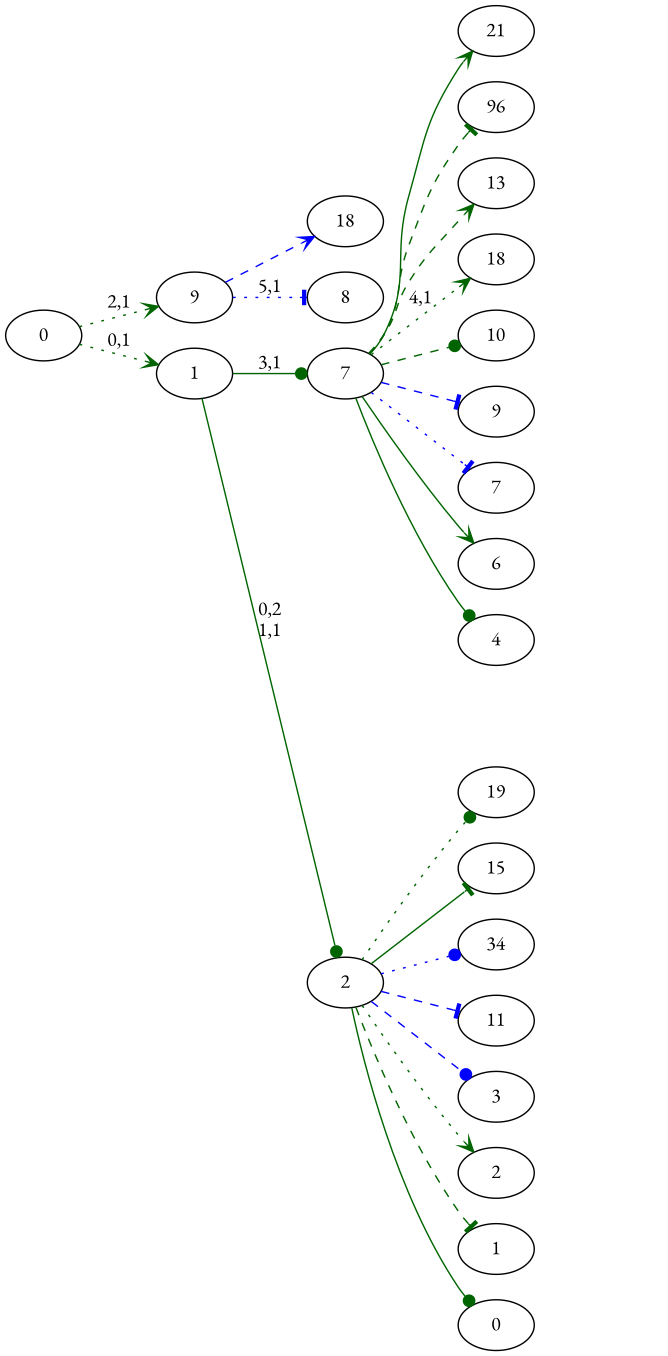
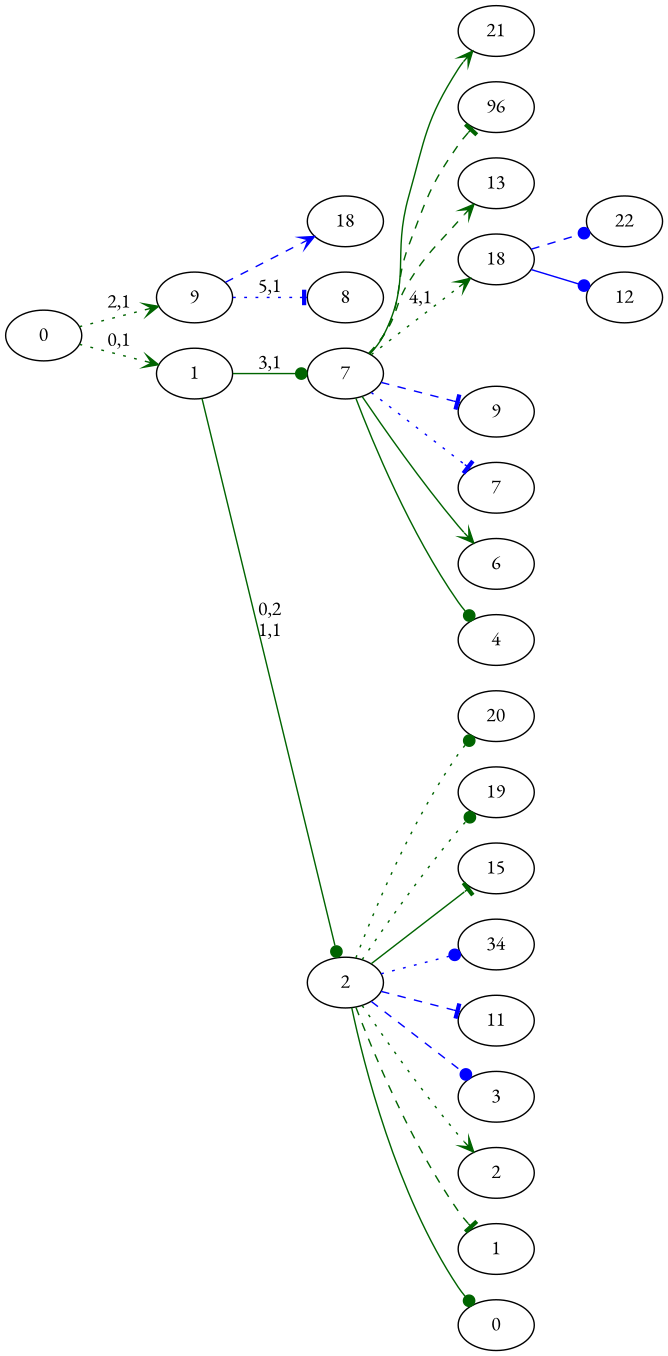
none -> (625, 221)
none -> (625, 297)
(496, 336) -> none
none -> (496, 716)
